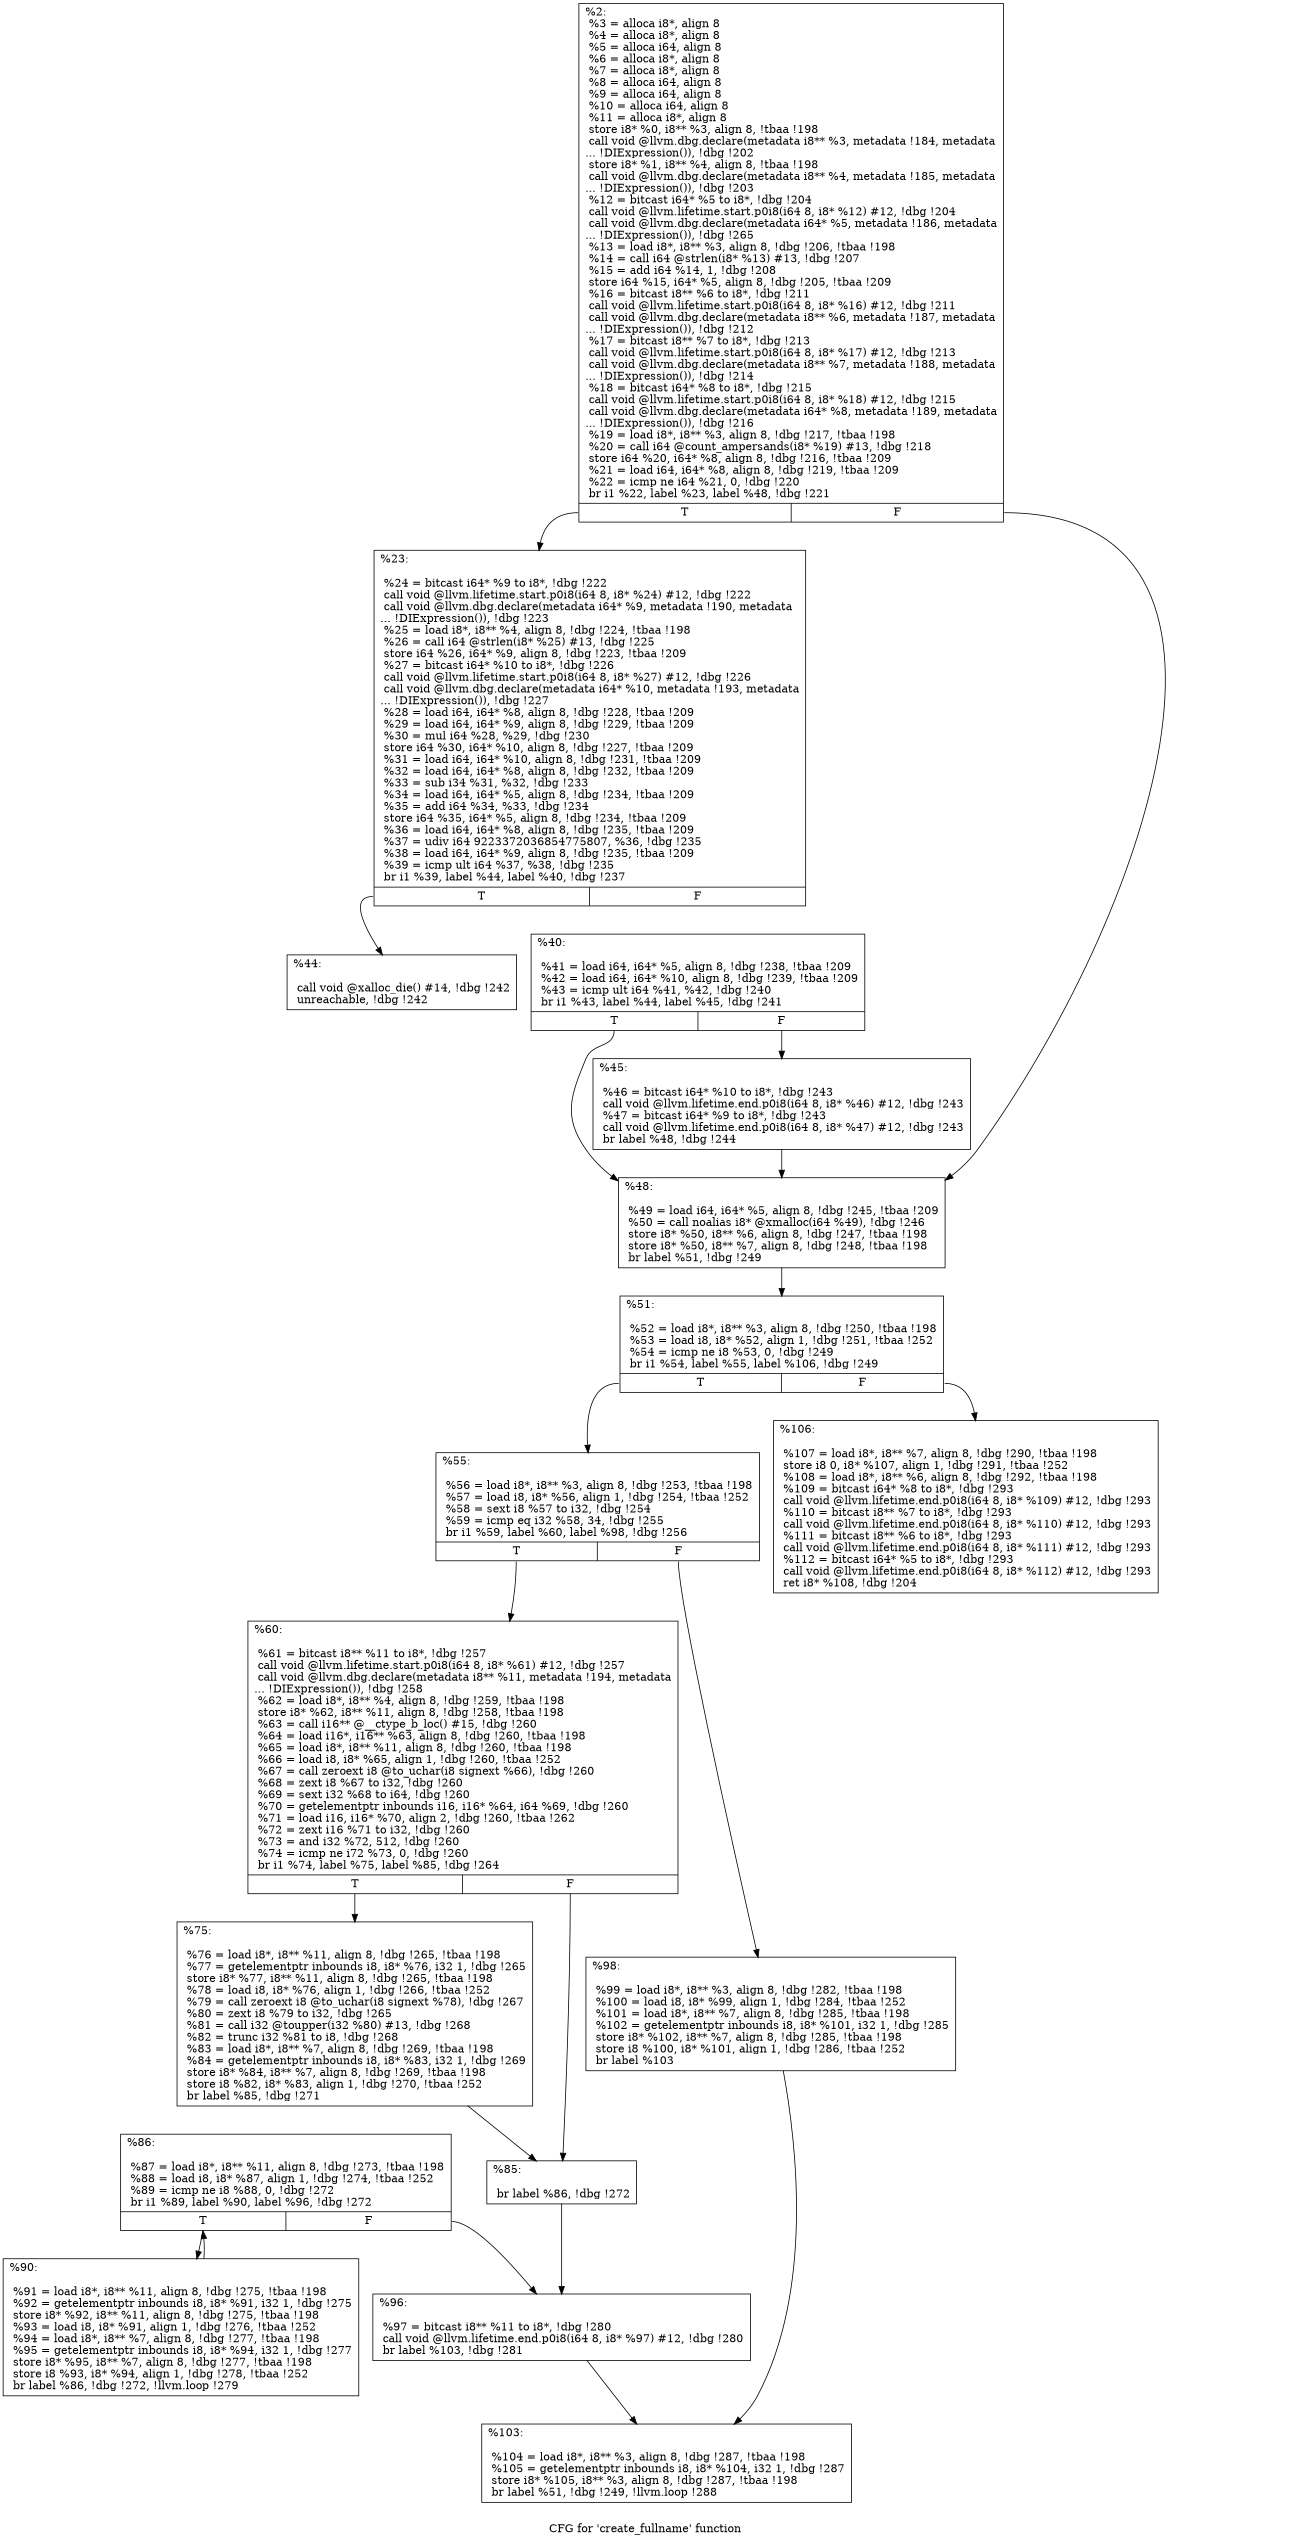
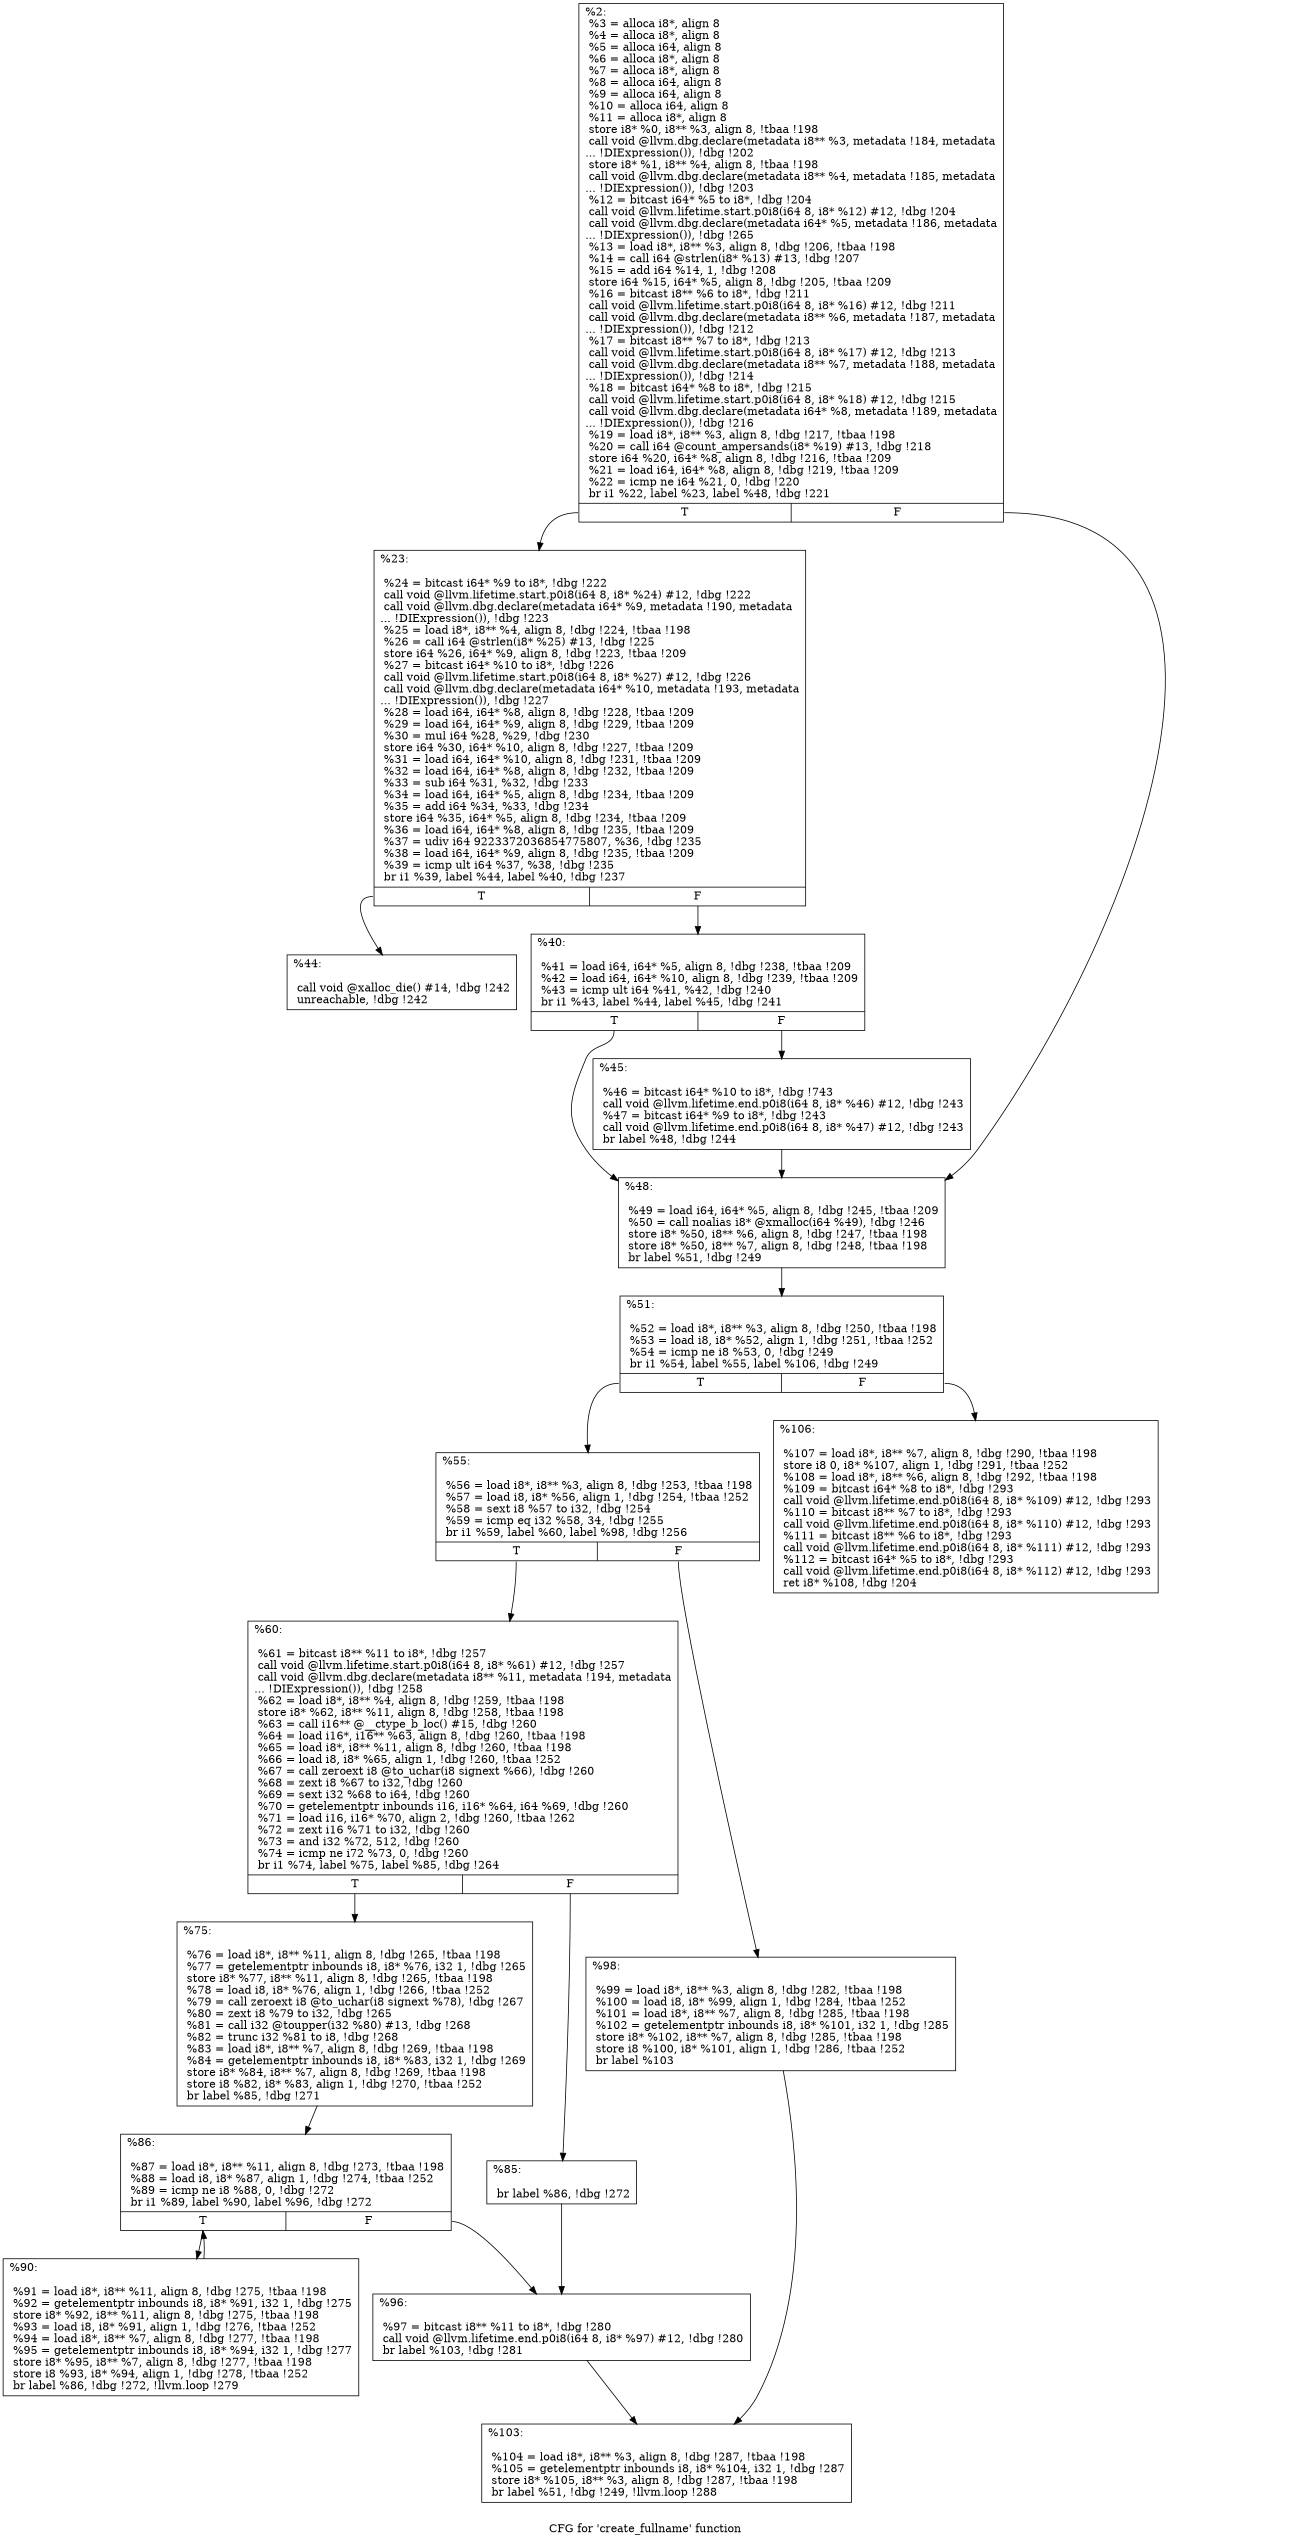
(484, 783) -> (484, 783)
none -> (698, 916)
(716, 1092) -> (716, 1092)
(499, 2131) -> (313, 2116)
